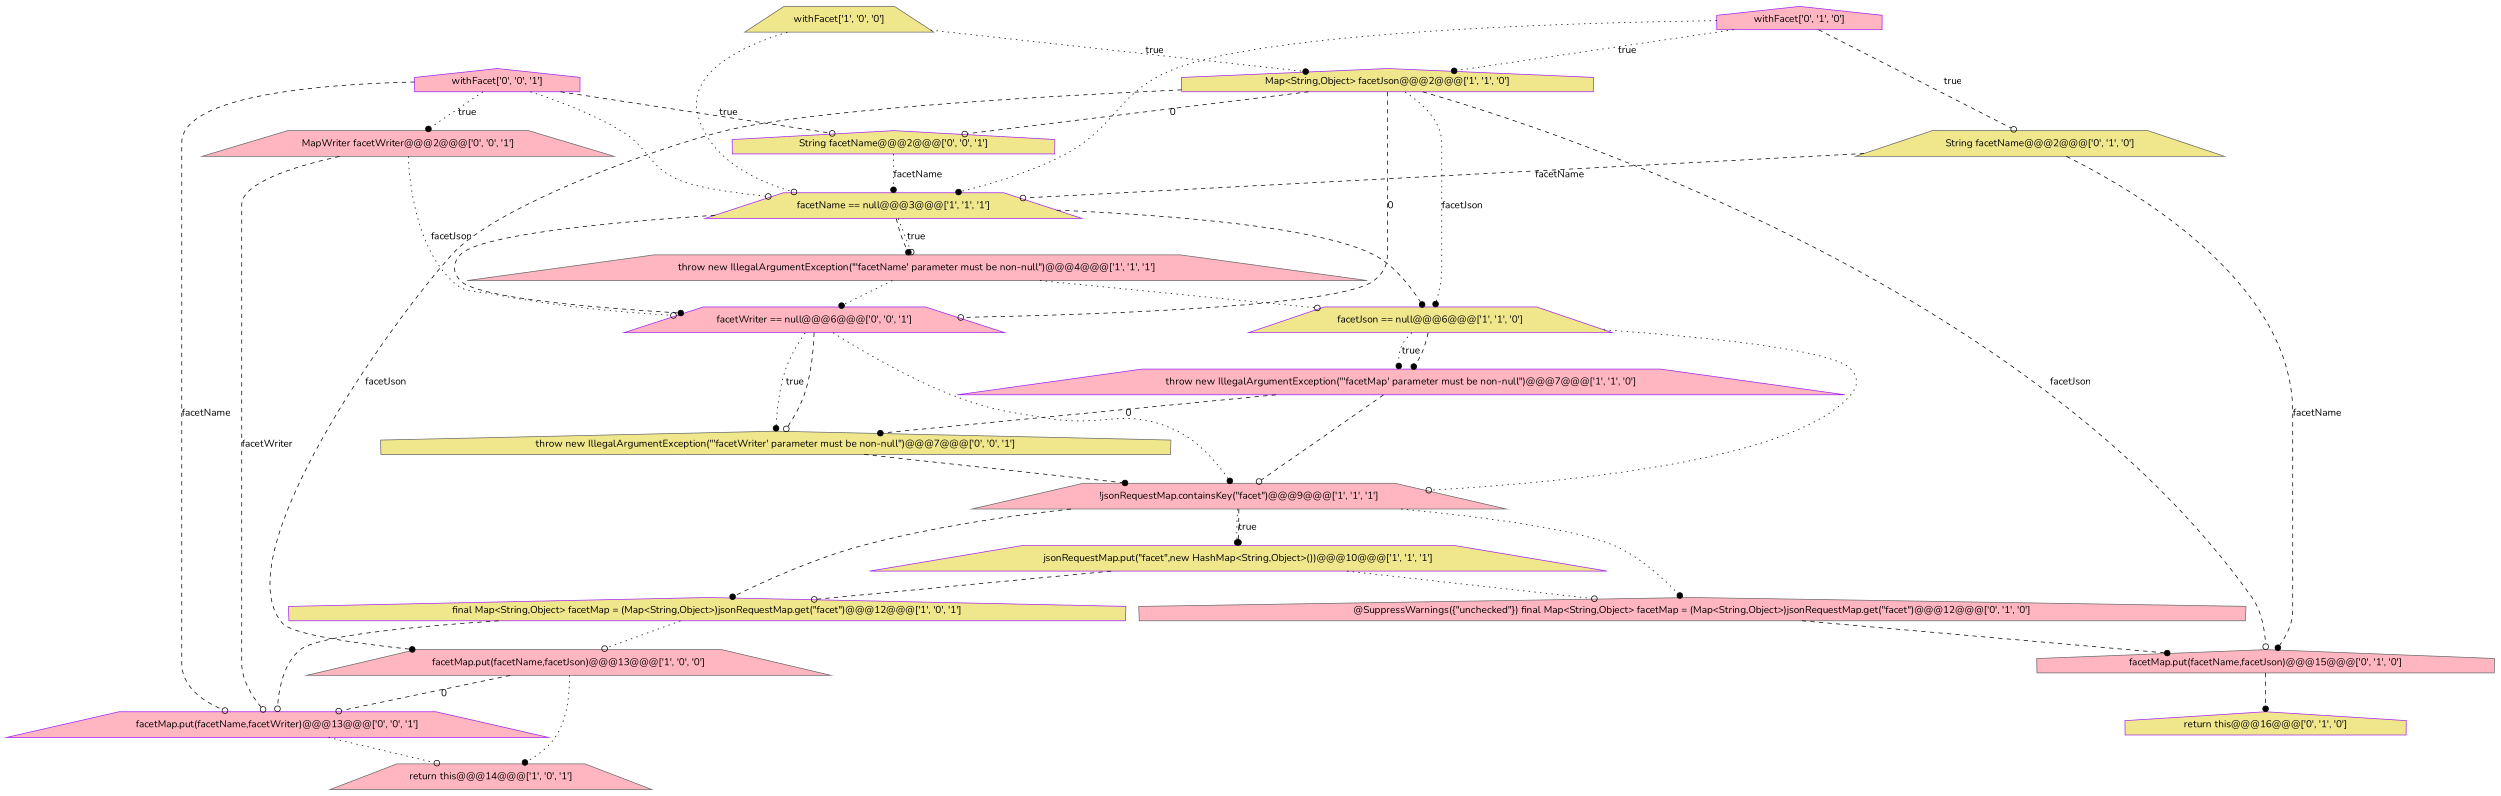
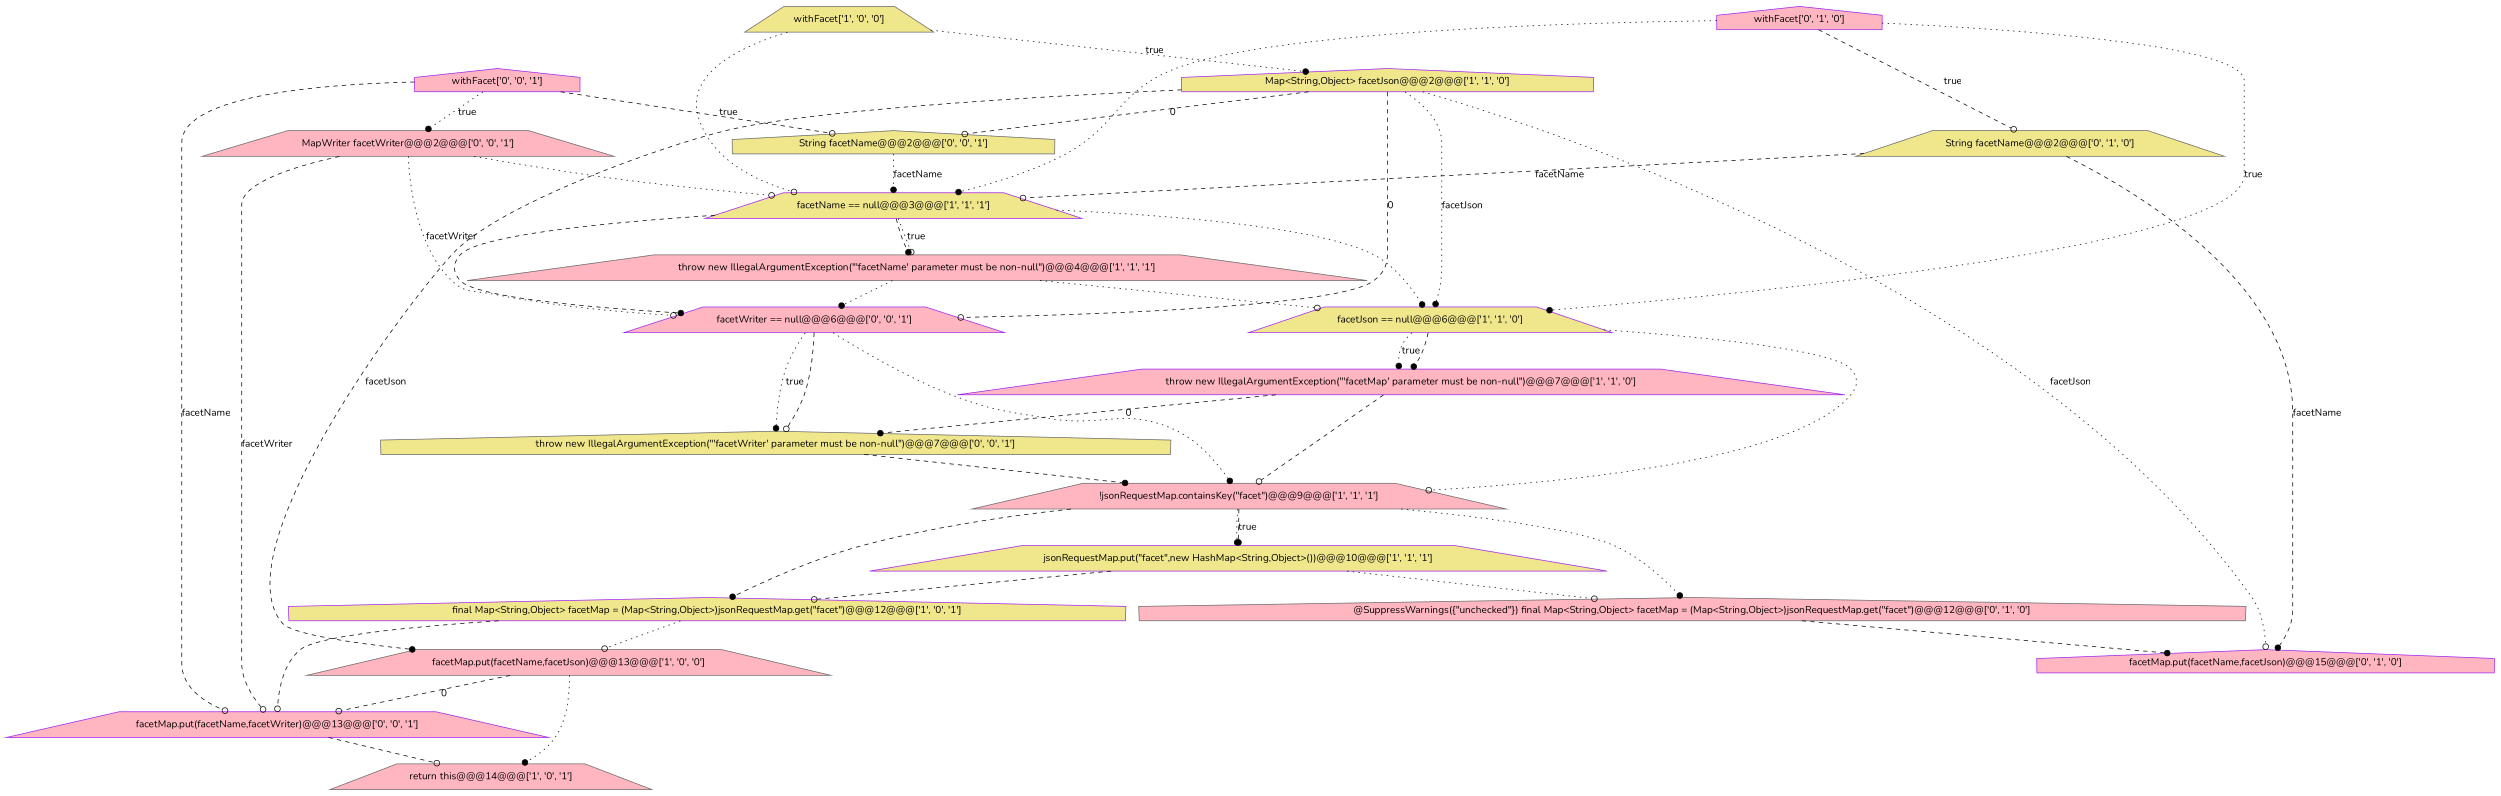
(1595, 50) -> (2138, 230)
(894, 143) -> (894, 143)
(641, 148) -> (621, 179)
(1250, 226) -> (1250, 226)
(452, 237) -> (452, 237)
(1898, 294) -> (1898, 294)
(2266, 662) -> (2266, 662)
(2266, 725) -> none
(381, 750) -> (381, 750)
